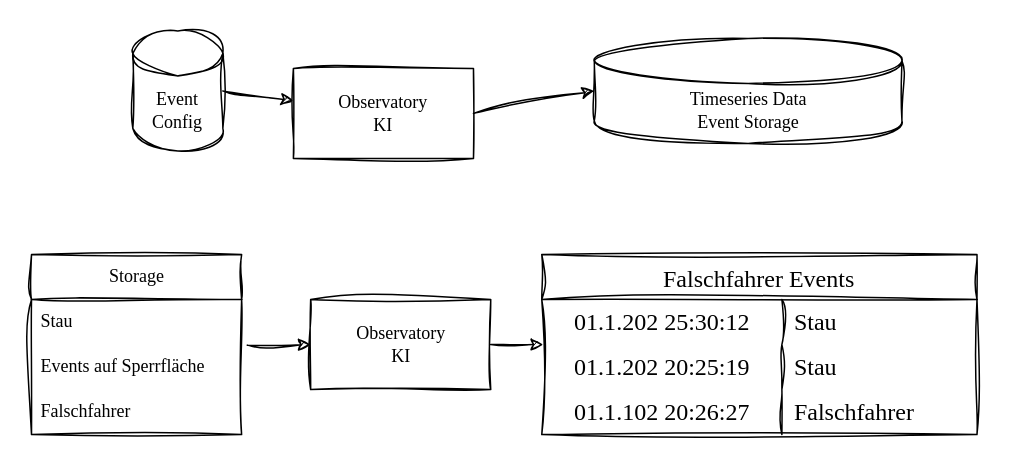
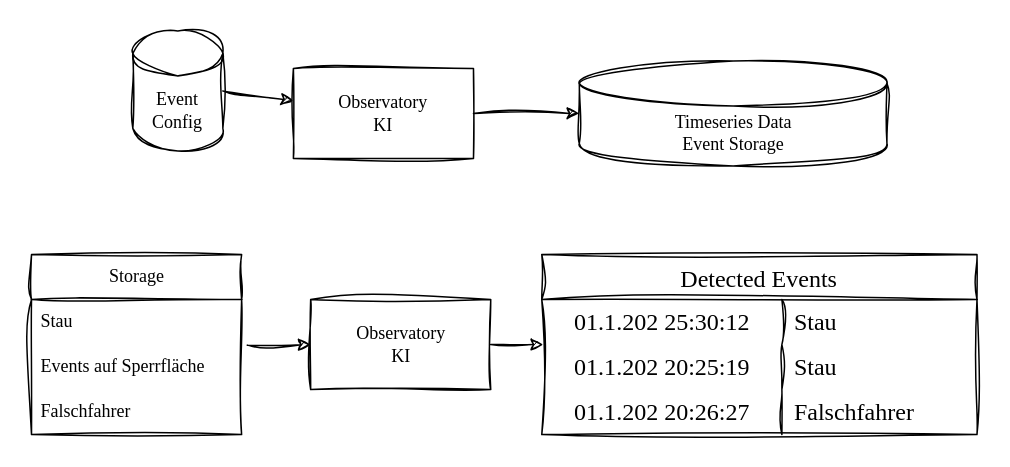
(748, 91) -> (733, 113)
(758, 279) -> (758, 279)
(662, 412) -> (662, 412)
